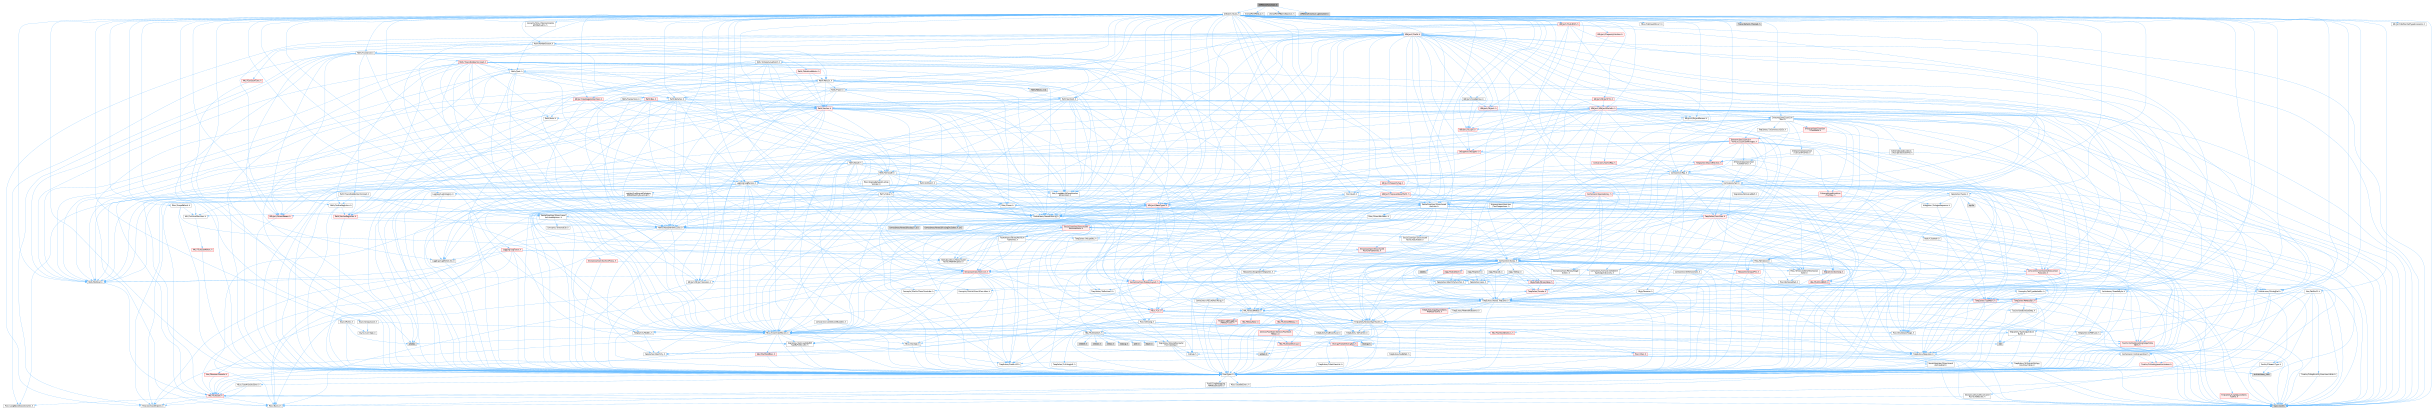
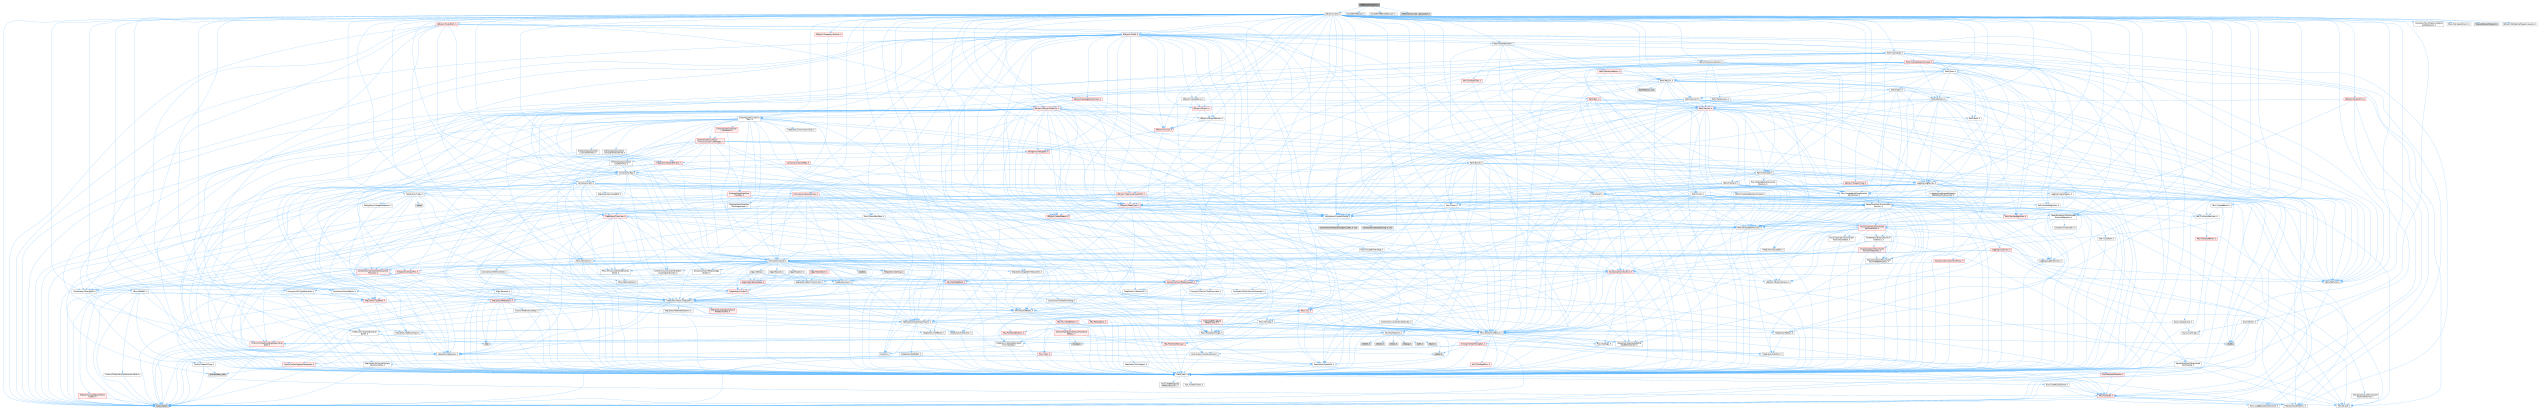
none -> (1372, 250)
(1330, 365) -> none
